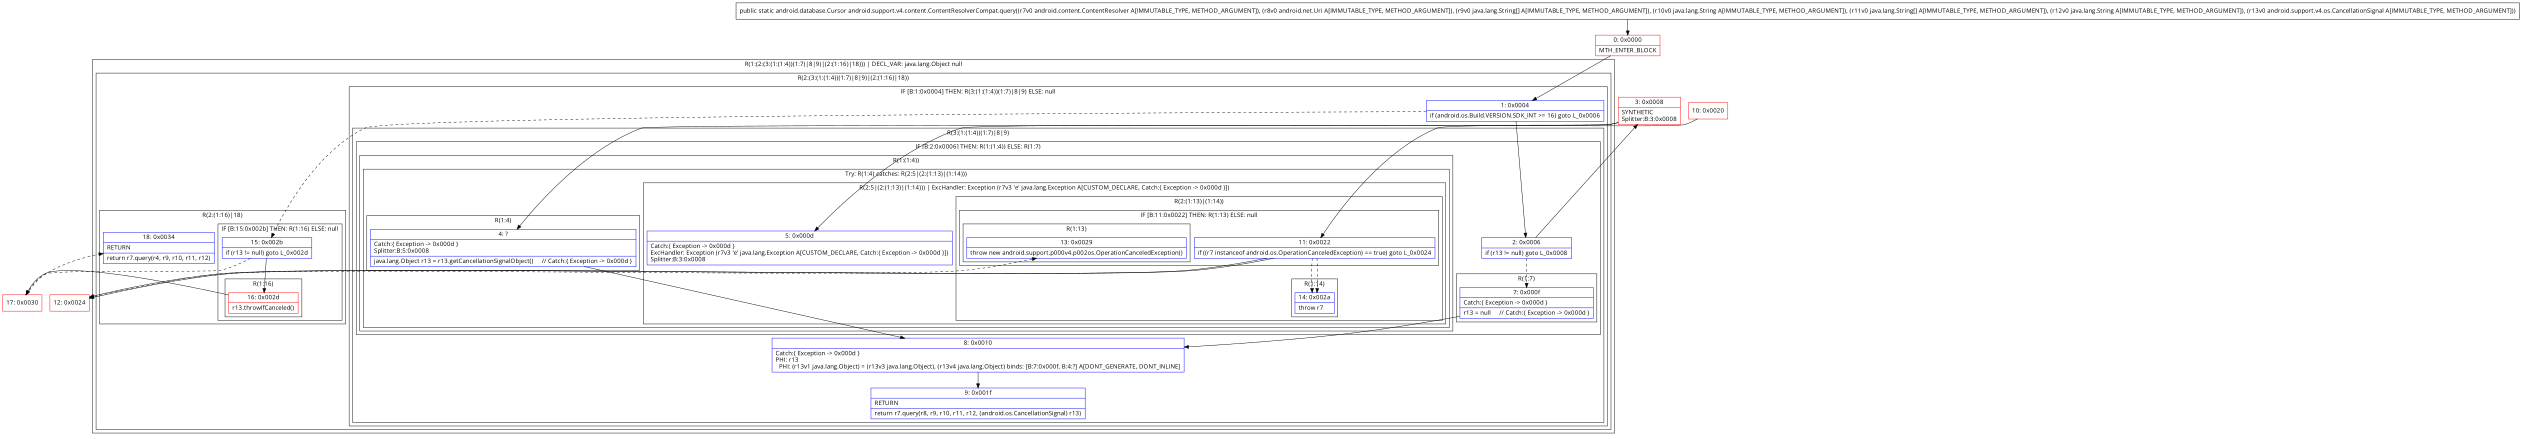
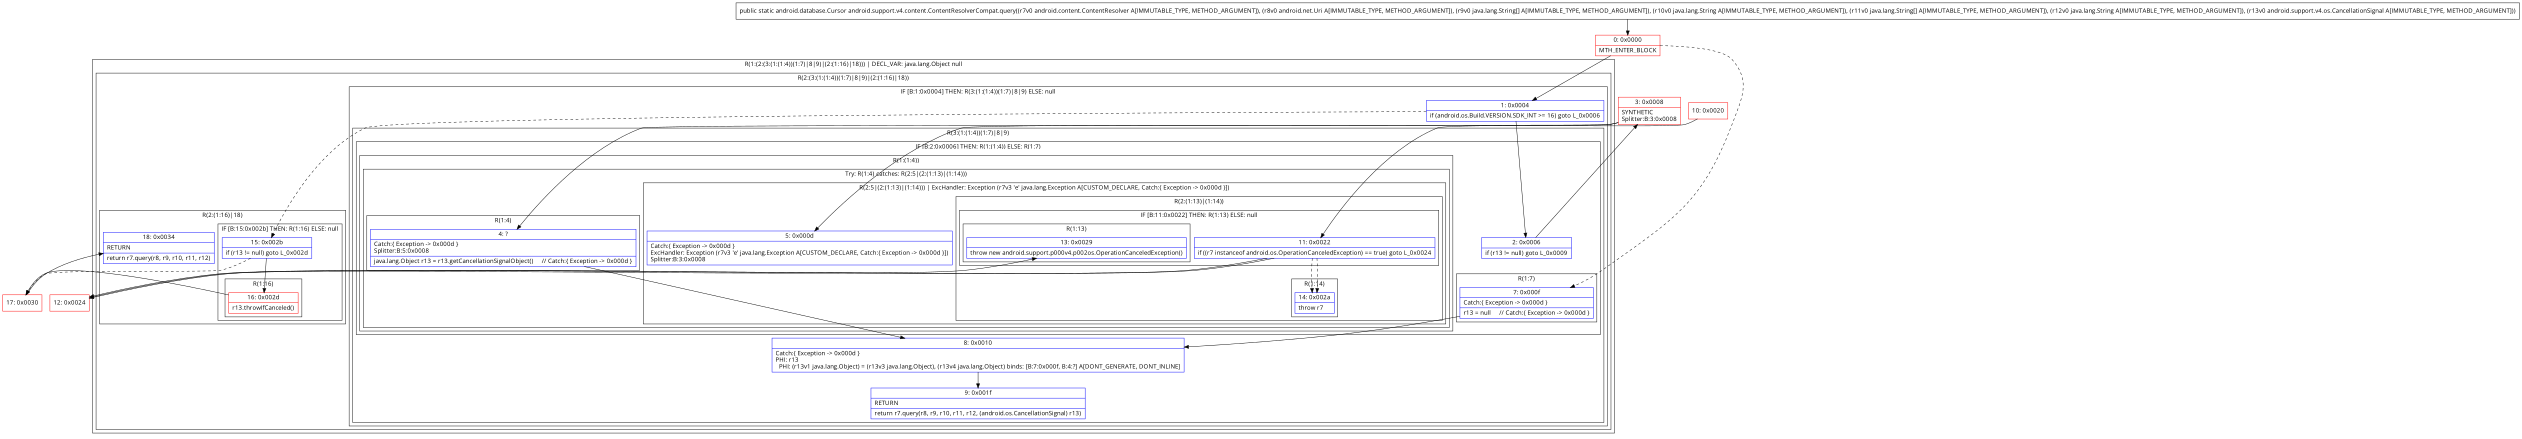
(1527, 253) -> (1527, 253)
(159, 258) -> (159, 258)
(58, 267) -> (58, 267)
(1527, 271) -> (1714, 164)
(560, 272) -> (560, 272)
